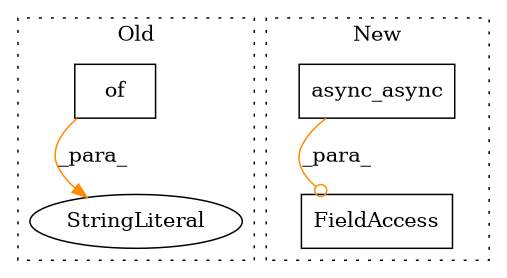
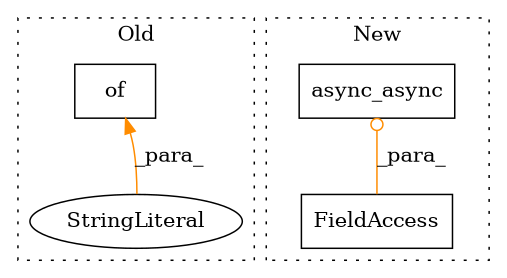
(300, 151) -> (377, 162)
(55, 153) -> (136, 163)
